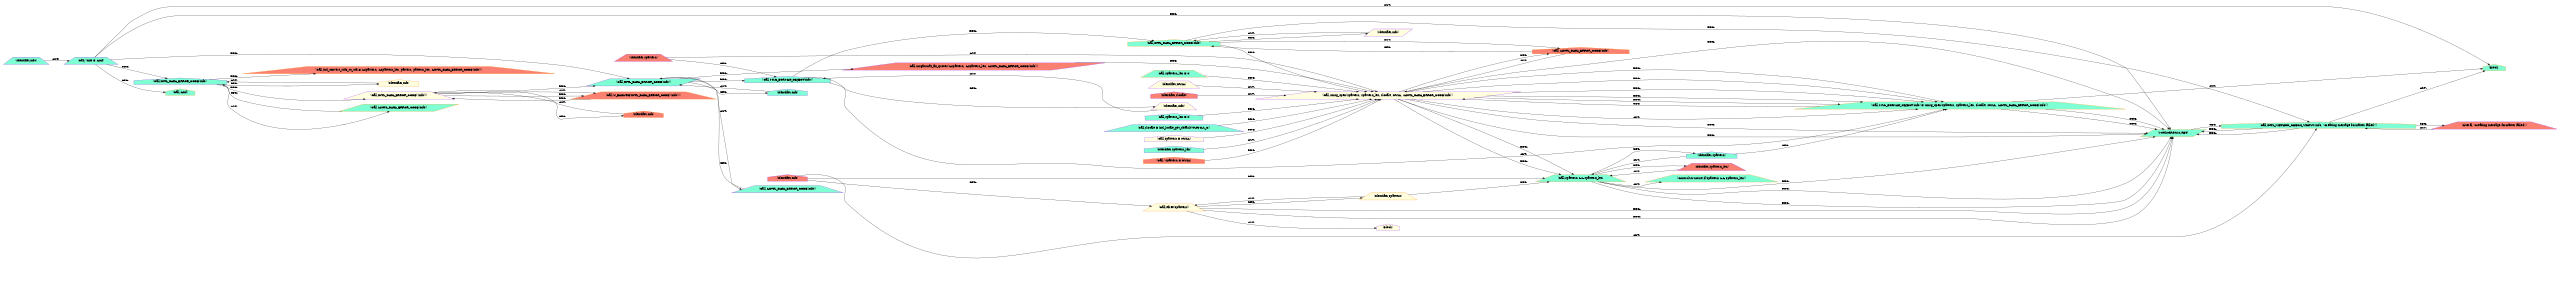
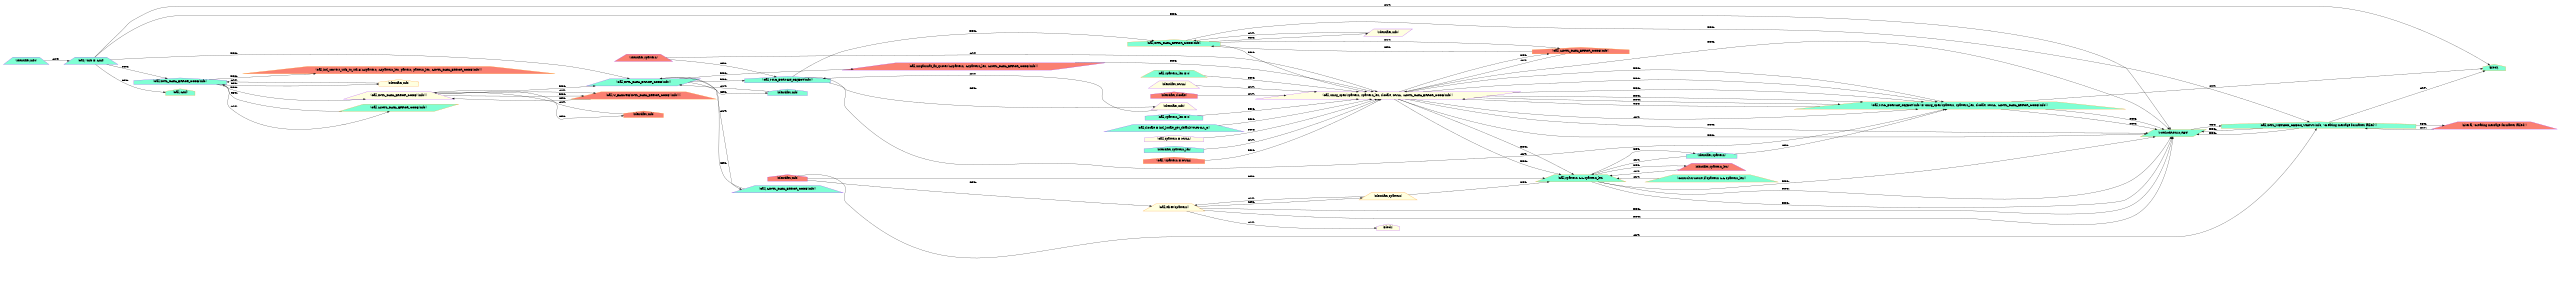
(563, 99) -> (563, 99)
(1640, 186) -> (1639, 178)
